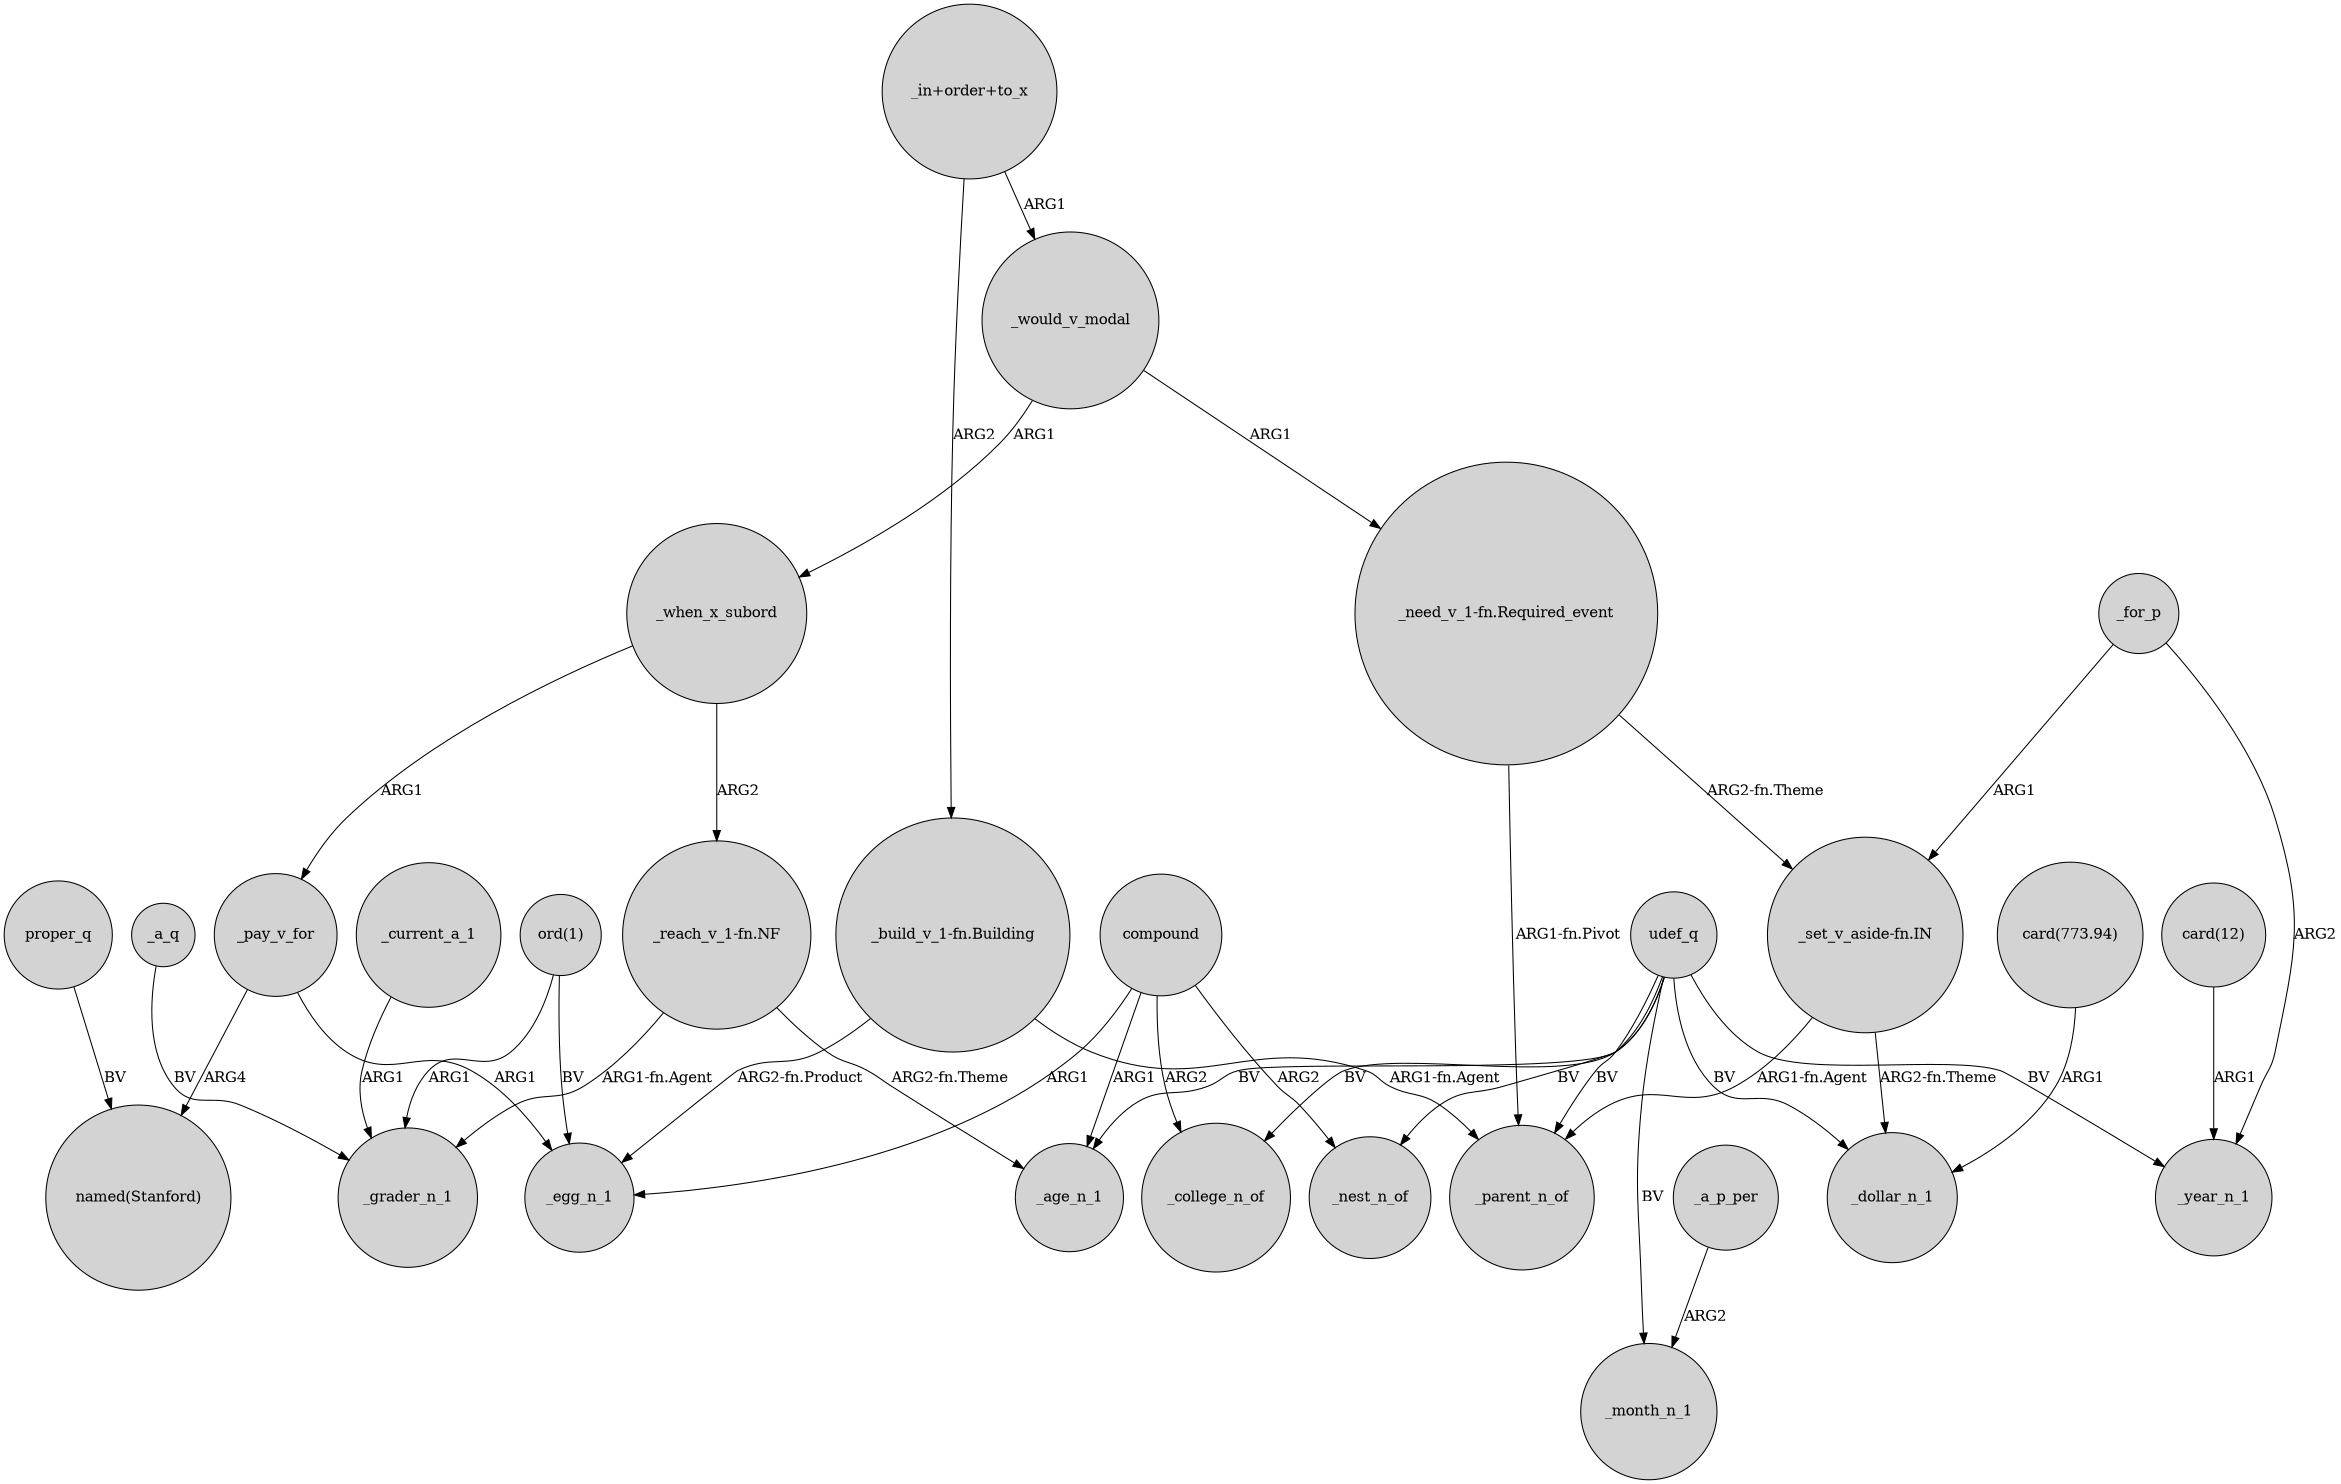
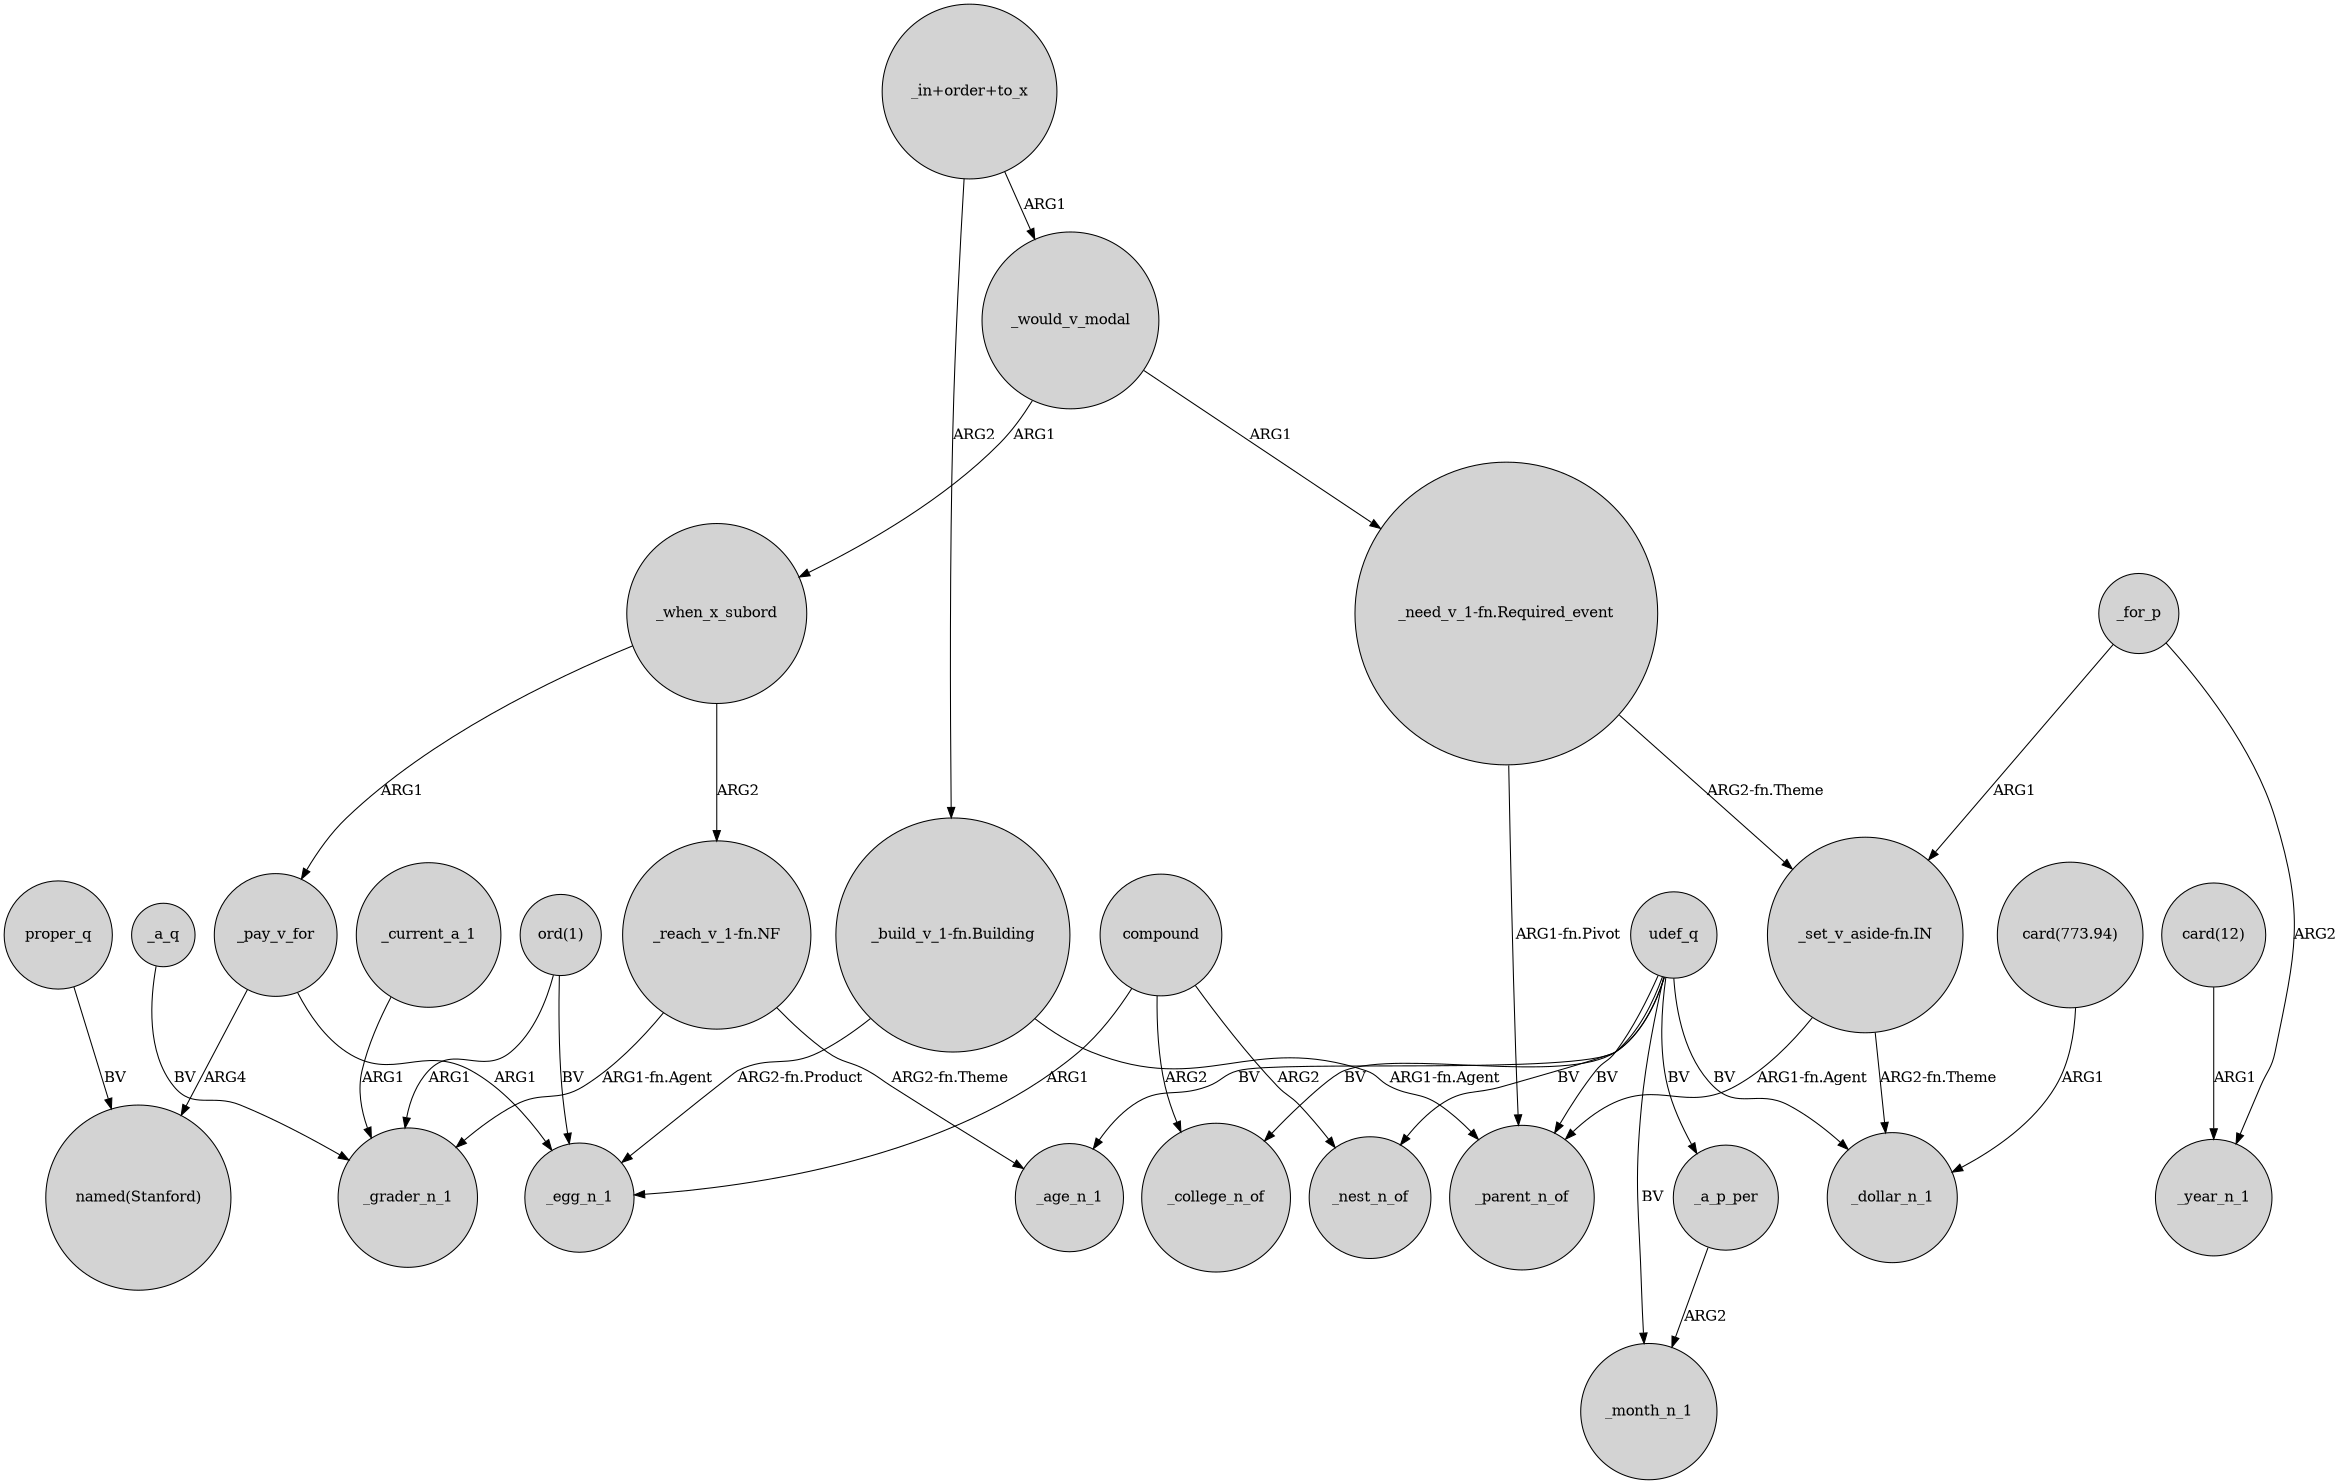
(1917, 1065) -> (1664, 1063)
(1115, 1068) -> none
